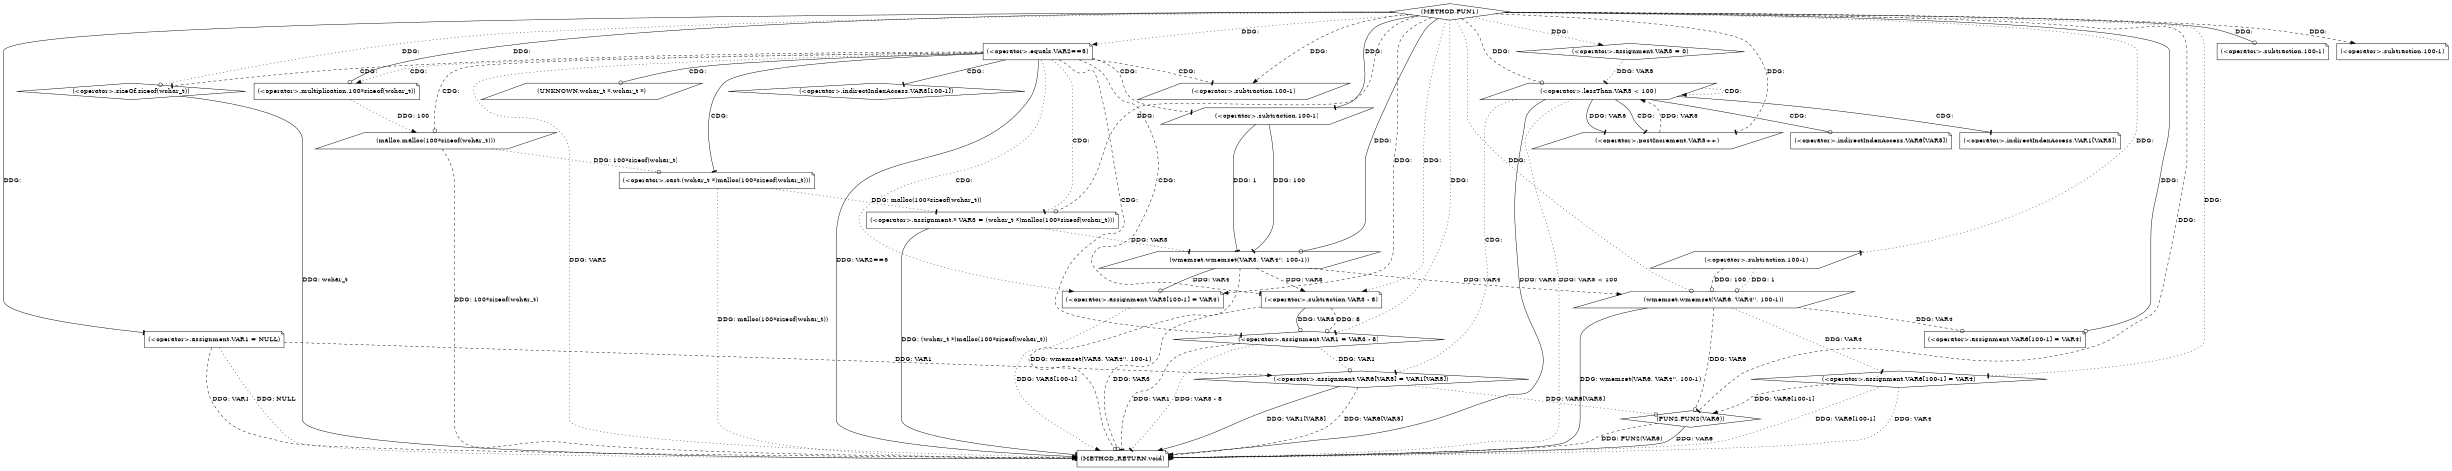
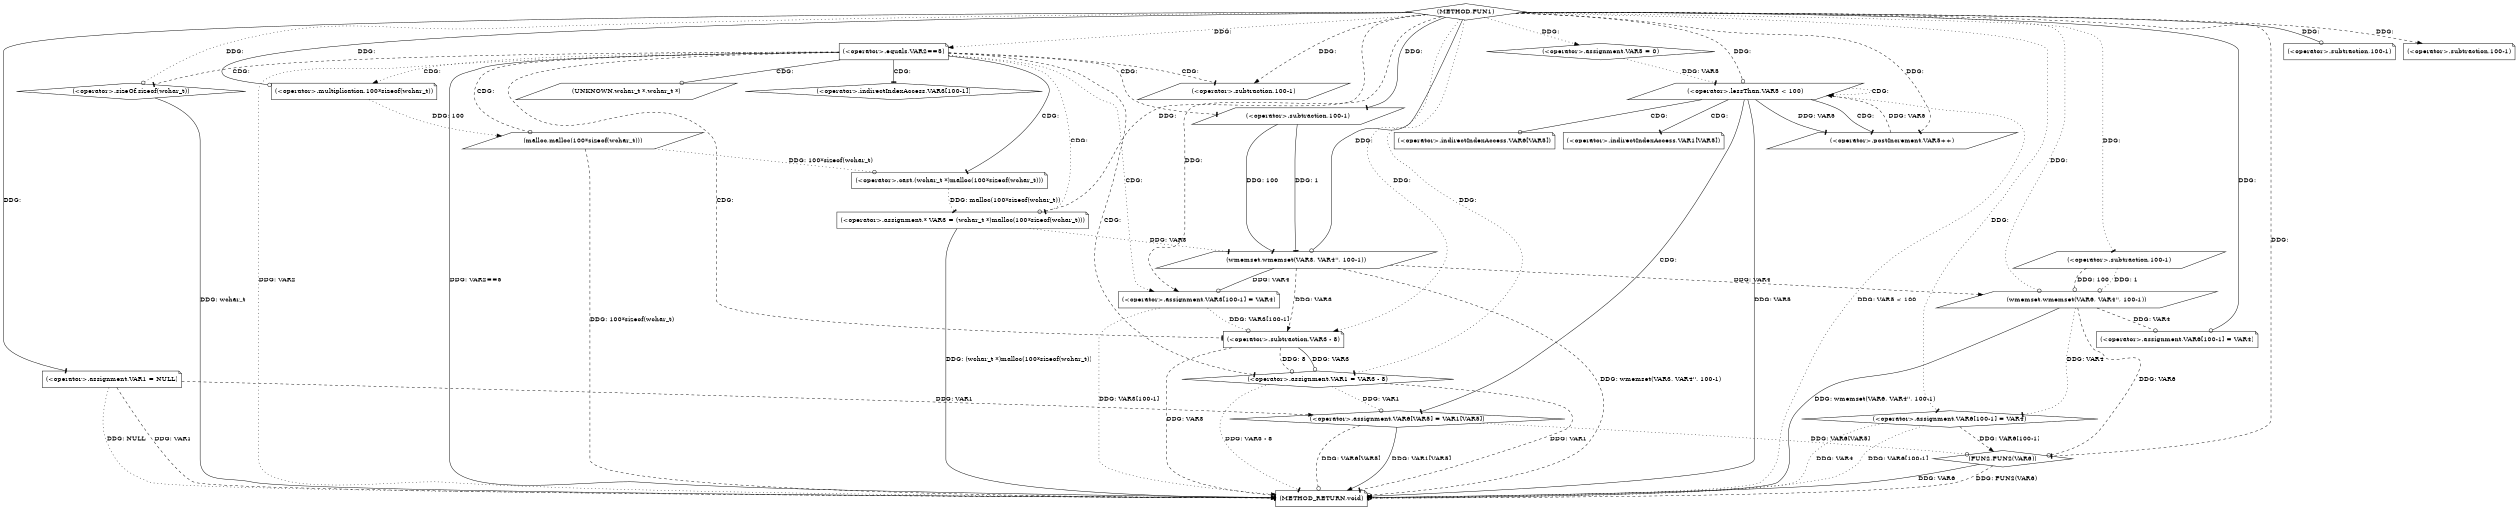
(1486, 250) -> (1620, 292)
none -> (1226, 321)
(777, 443) -> none
